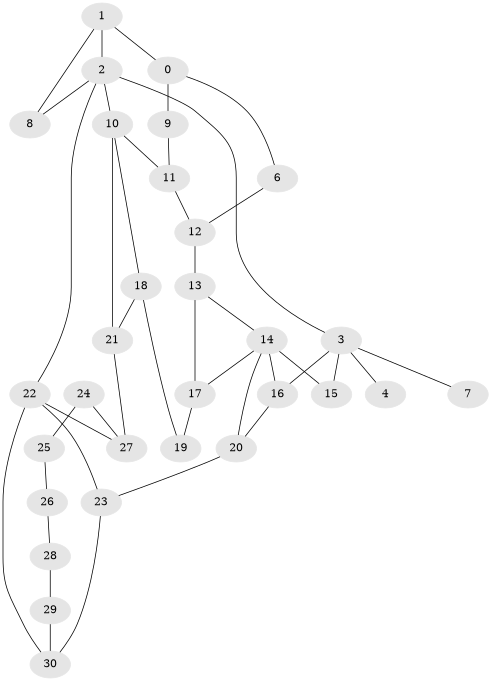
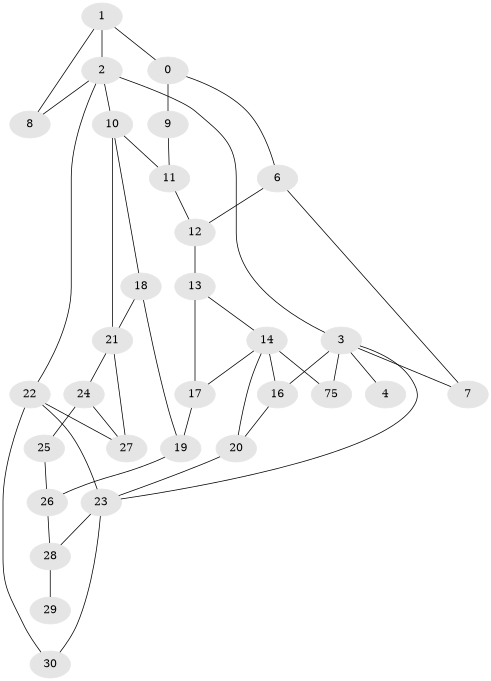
none -> (373, 287)
none -> (98, 368)
(332, 394) -> (332, 394)
none -> (318, 457)
none -> (114, 475)
none -> (76, 530)
(50, 638) -> none
